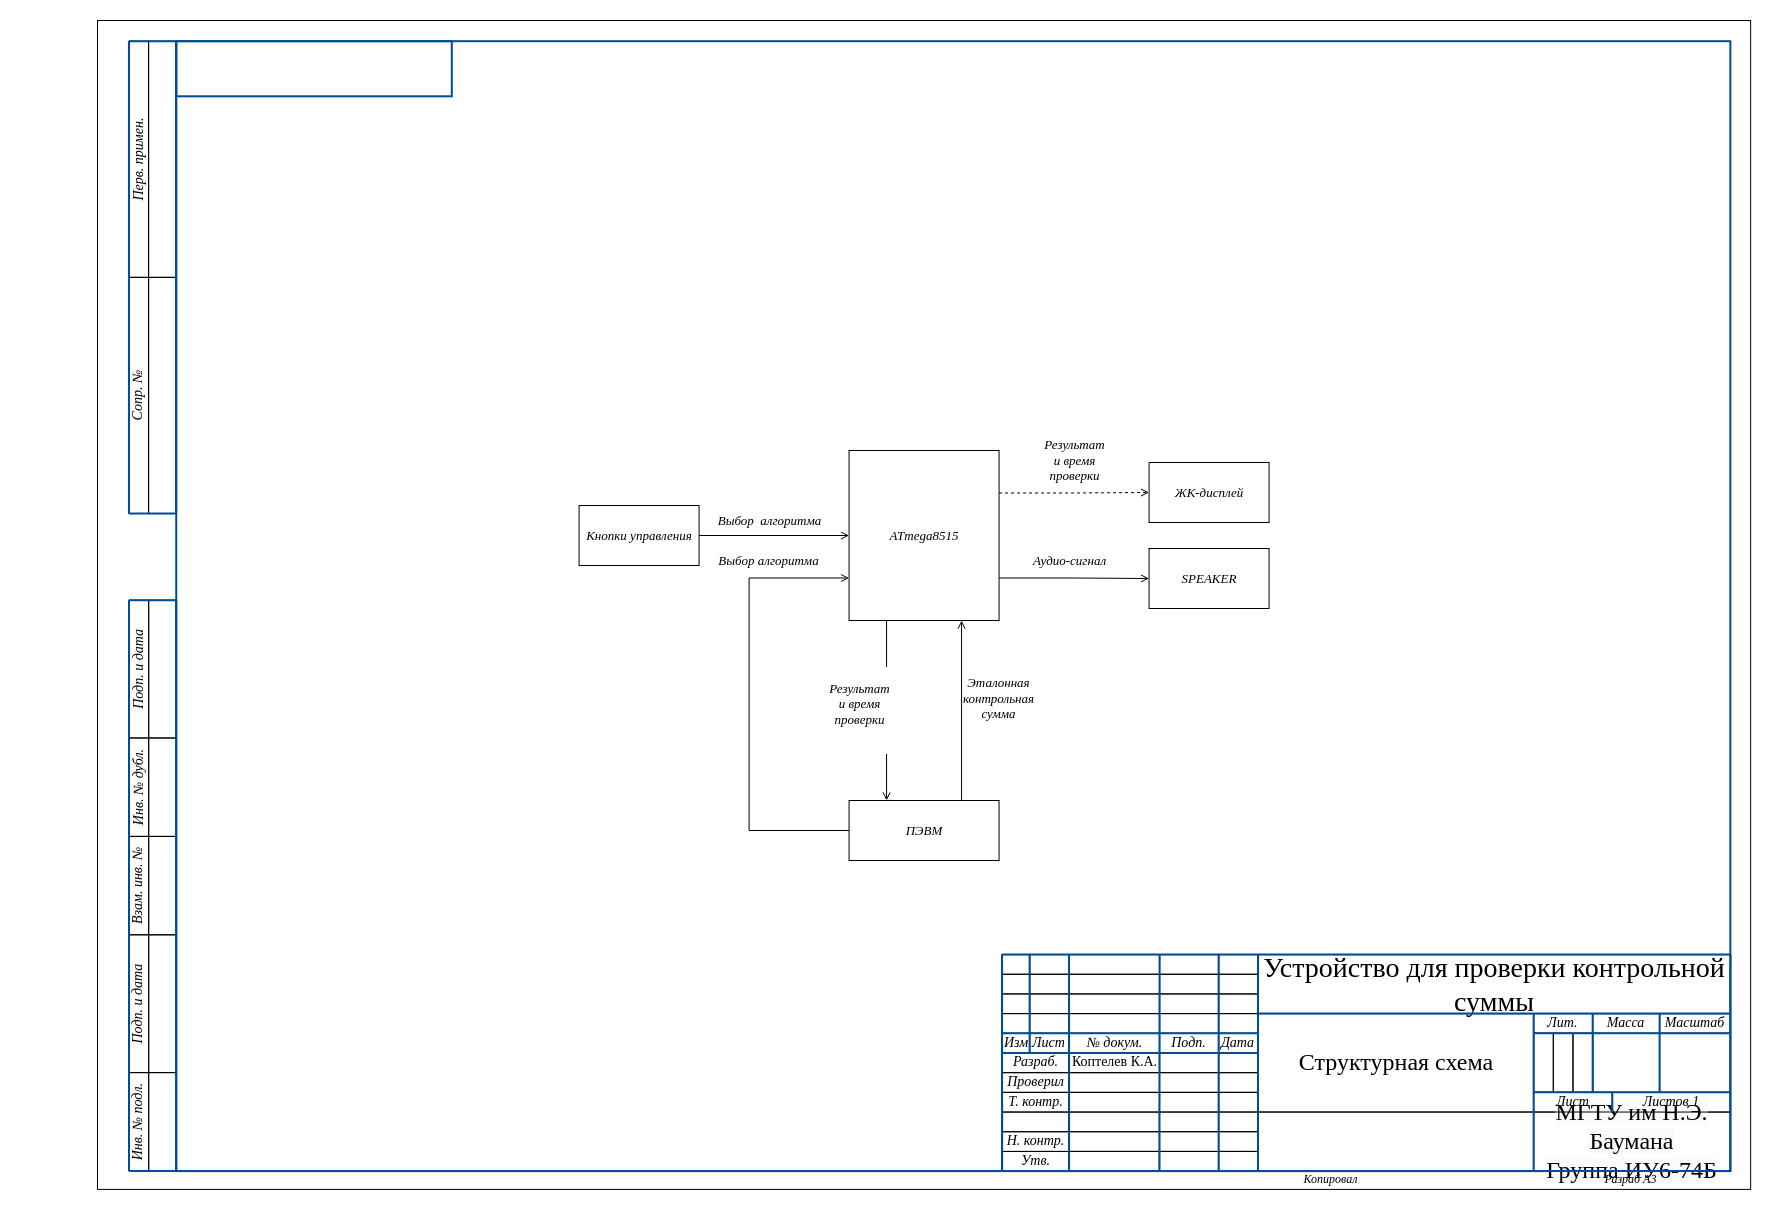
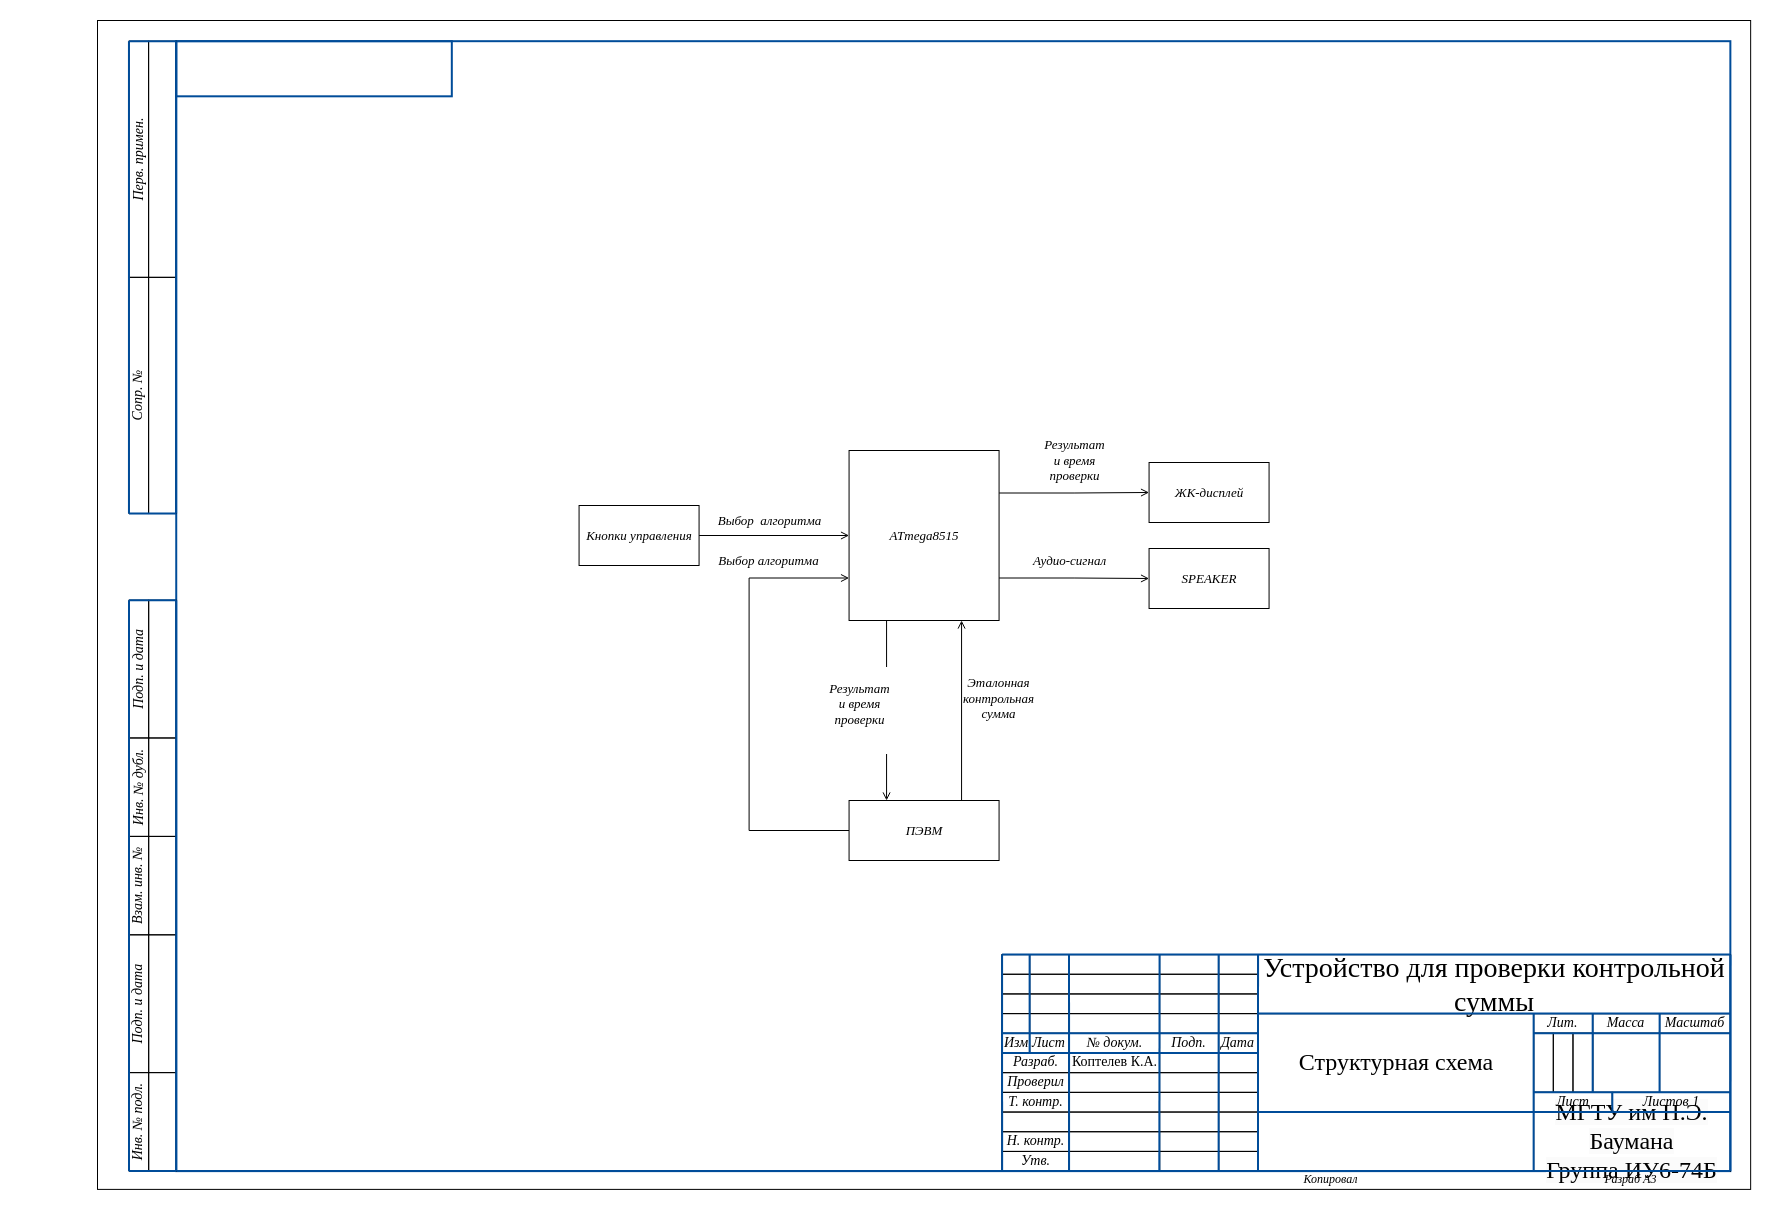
(1072, 493) -> (1072, 493)
none -> (1494, 1112)
